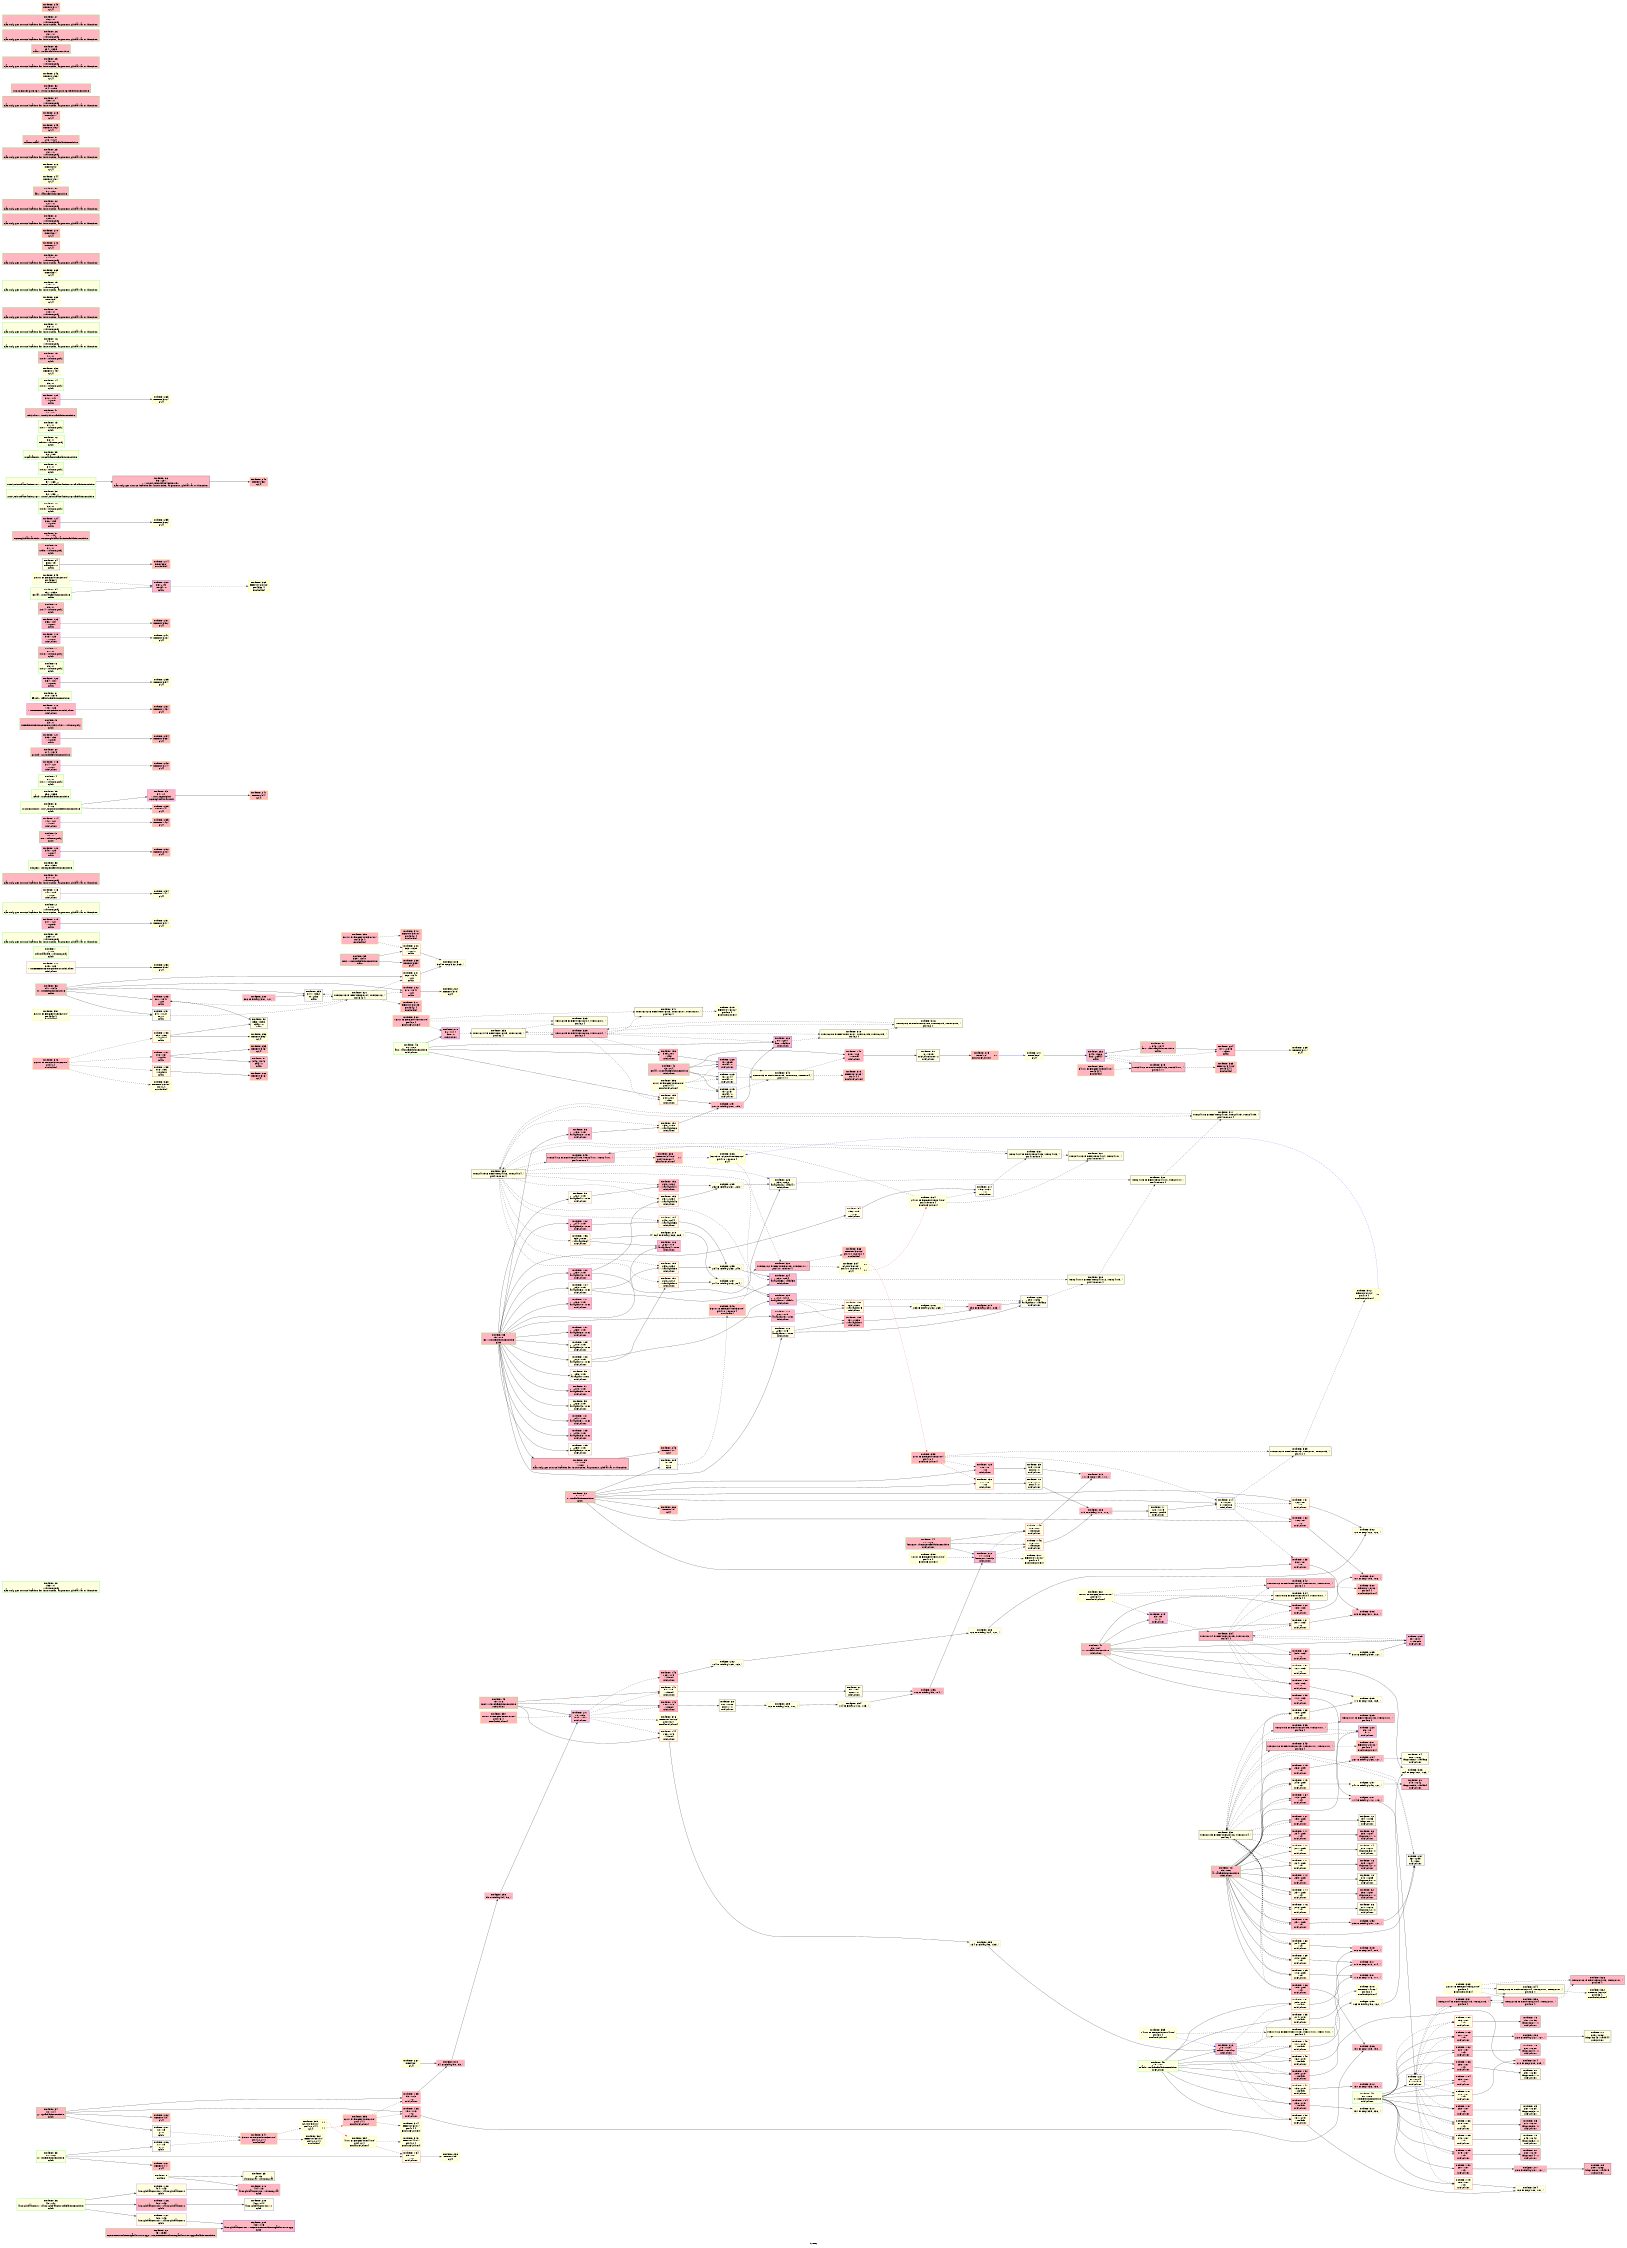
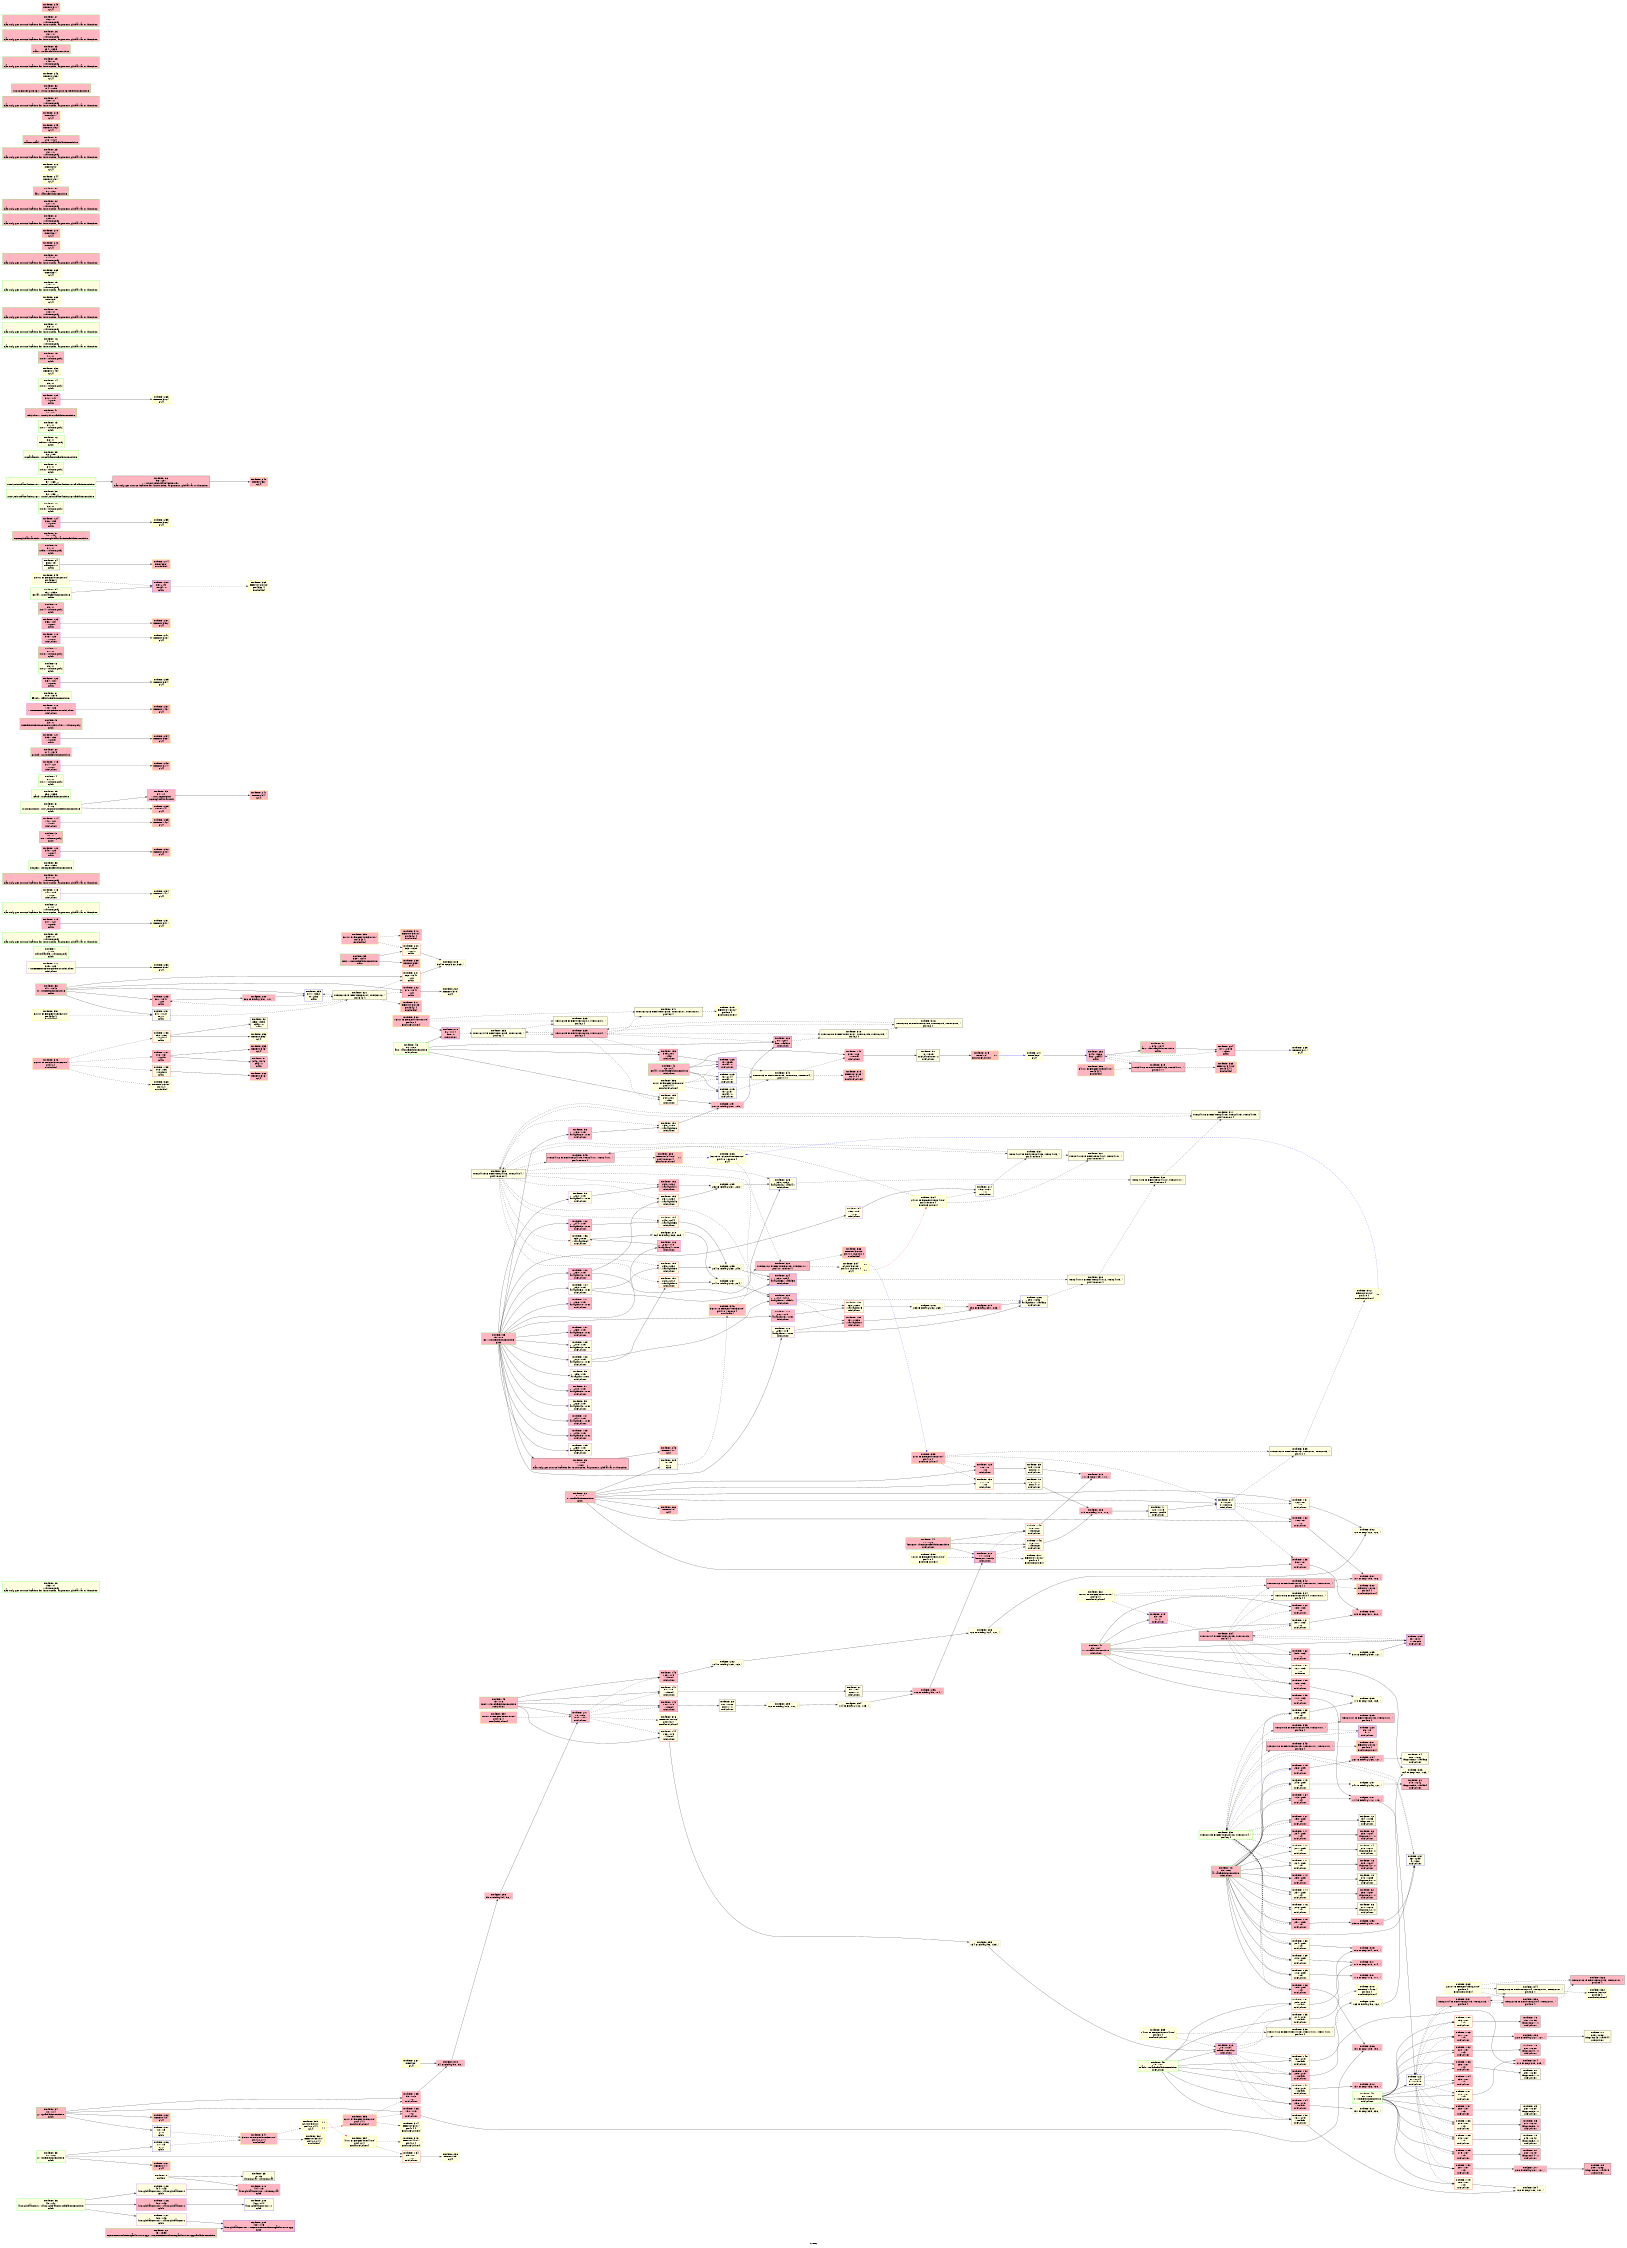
(210, 1006) -> (206, 999)
(1123, 1051) -> (1122, 1053)
(623, 1244) -> (624, 1242)
(905, 1354) -> (905, 1354)
(1336, 1599) -> (1342, 1579)
(1300, 1673) -> (1300, 1673)
none -> (588, 1686)
(1251, 1791) -> (1251, 1791)
(1311, 1810) -> none
(1226, 1835) -> (1226, 1835)
(1195, 2042) -> (1195, 2042)
(1300, 2045) -> none
(1400, 2046) -> (1400, 2046)
none -> (1425, 2134)
